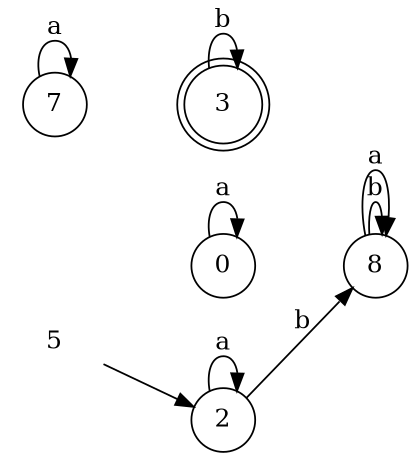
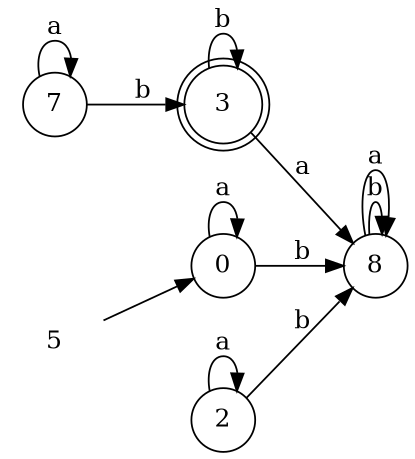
none -> (126, 105)
none -> (296, 181)
none -> (291, 266)
(140, 382) -> (140, 303)
